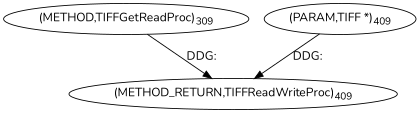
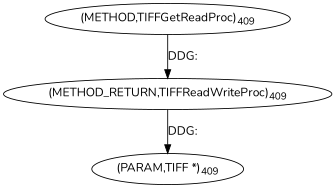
(205, 18) -> (246, 18)
(291, 54) -> (168, 127)
